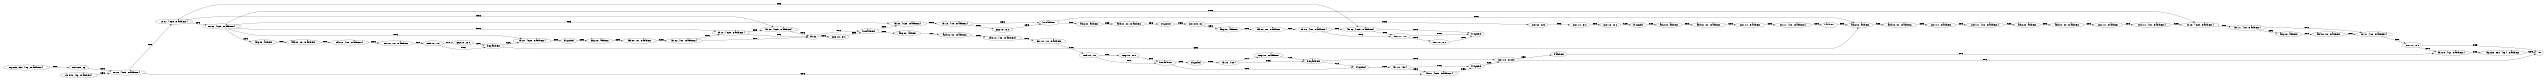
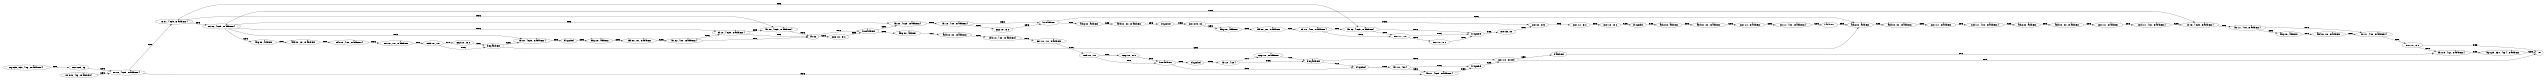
none -> (1506, 32)
